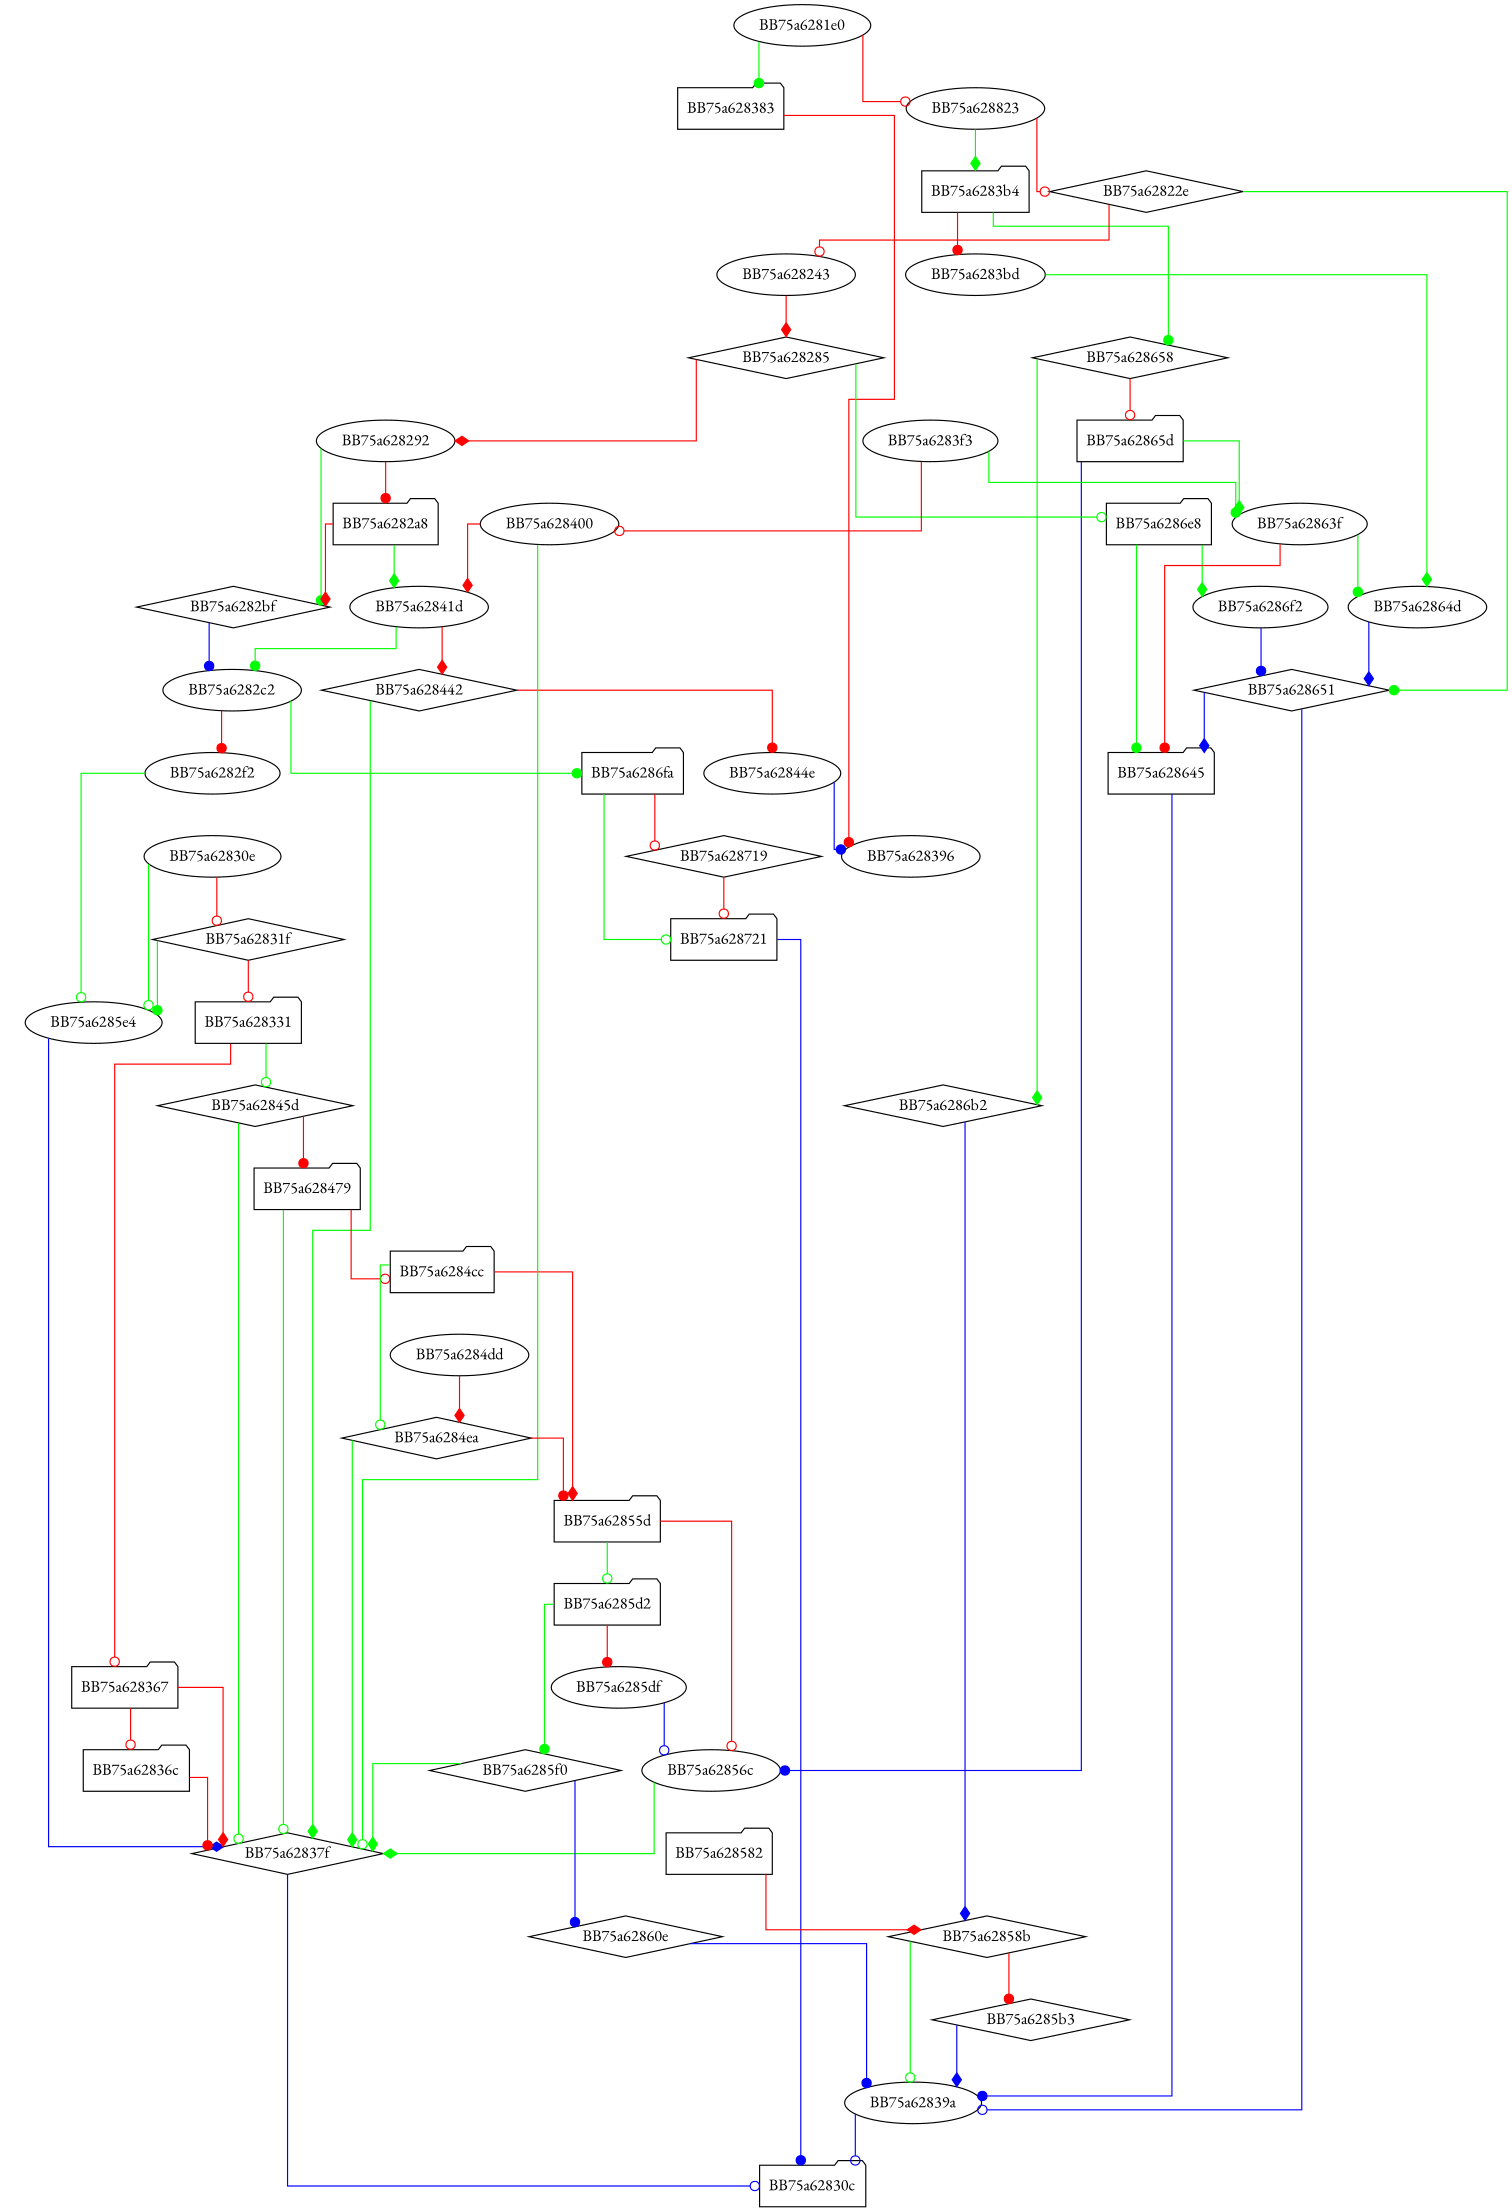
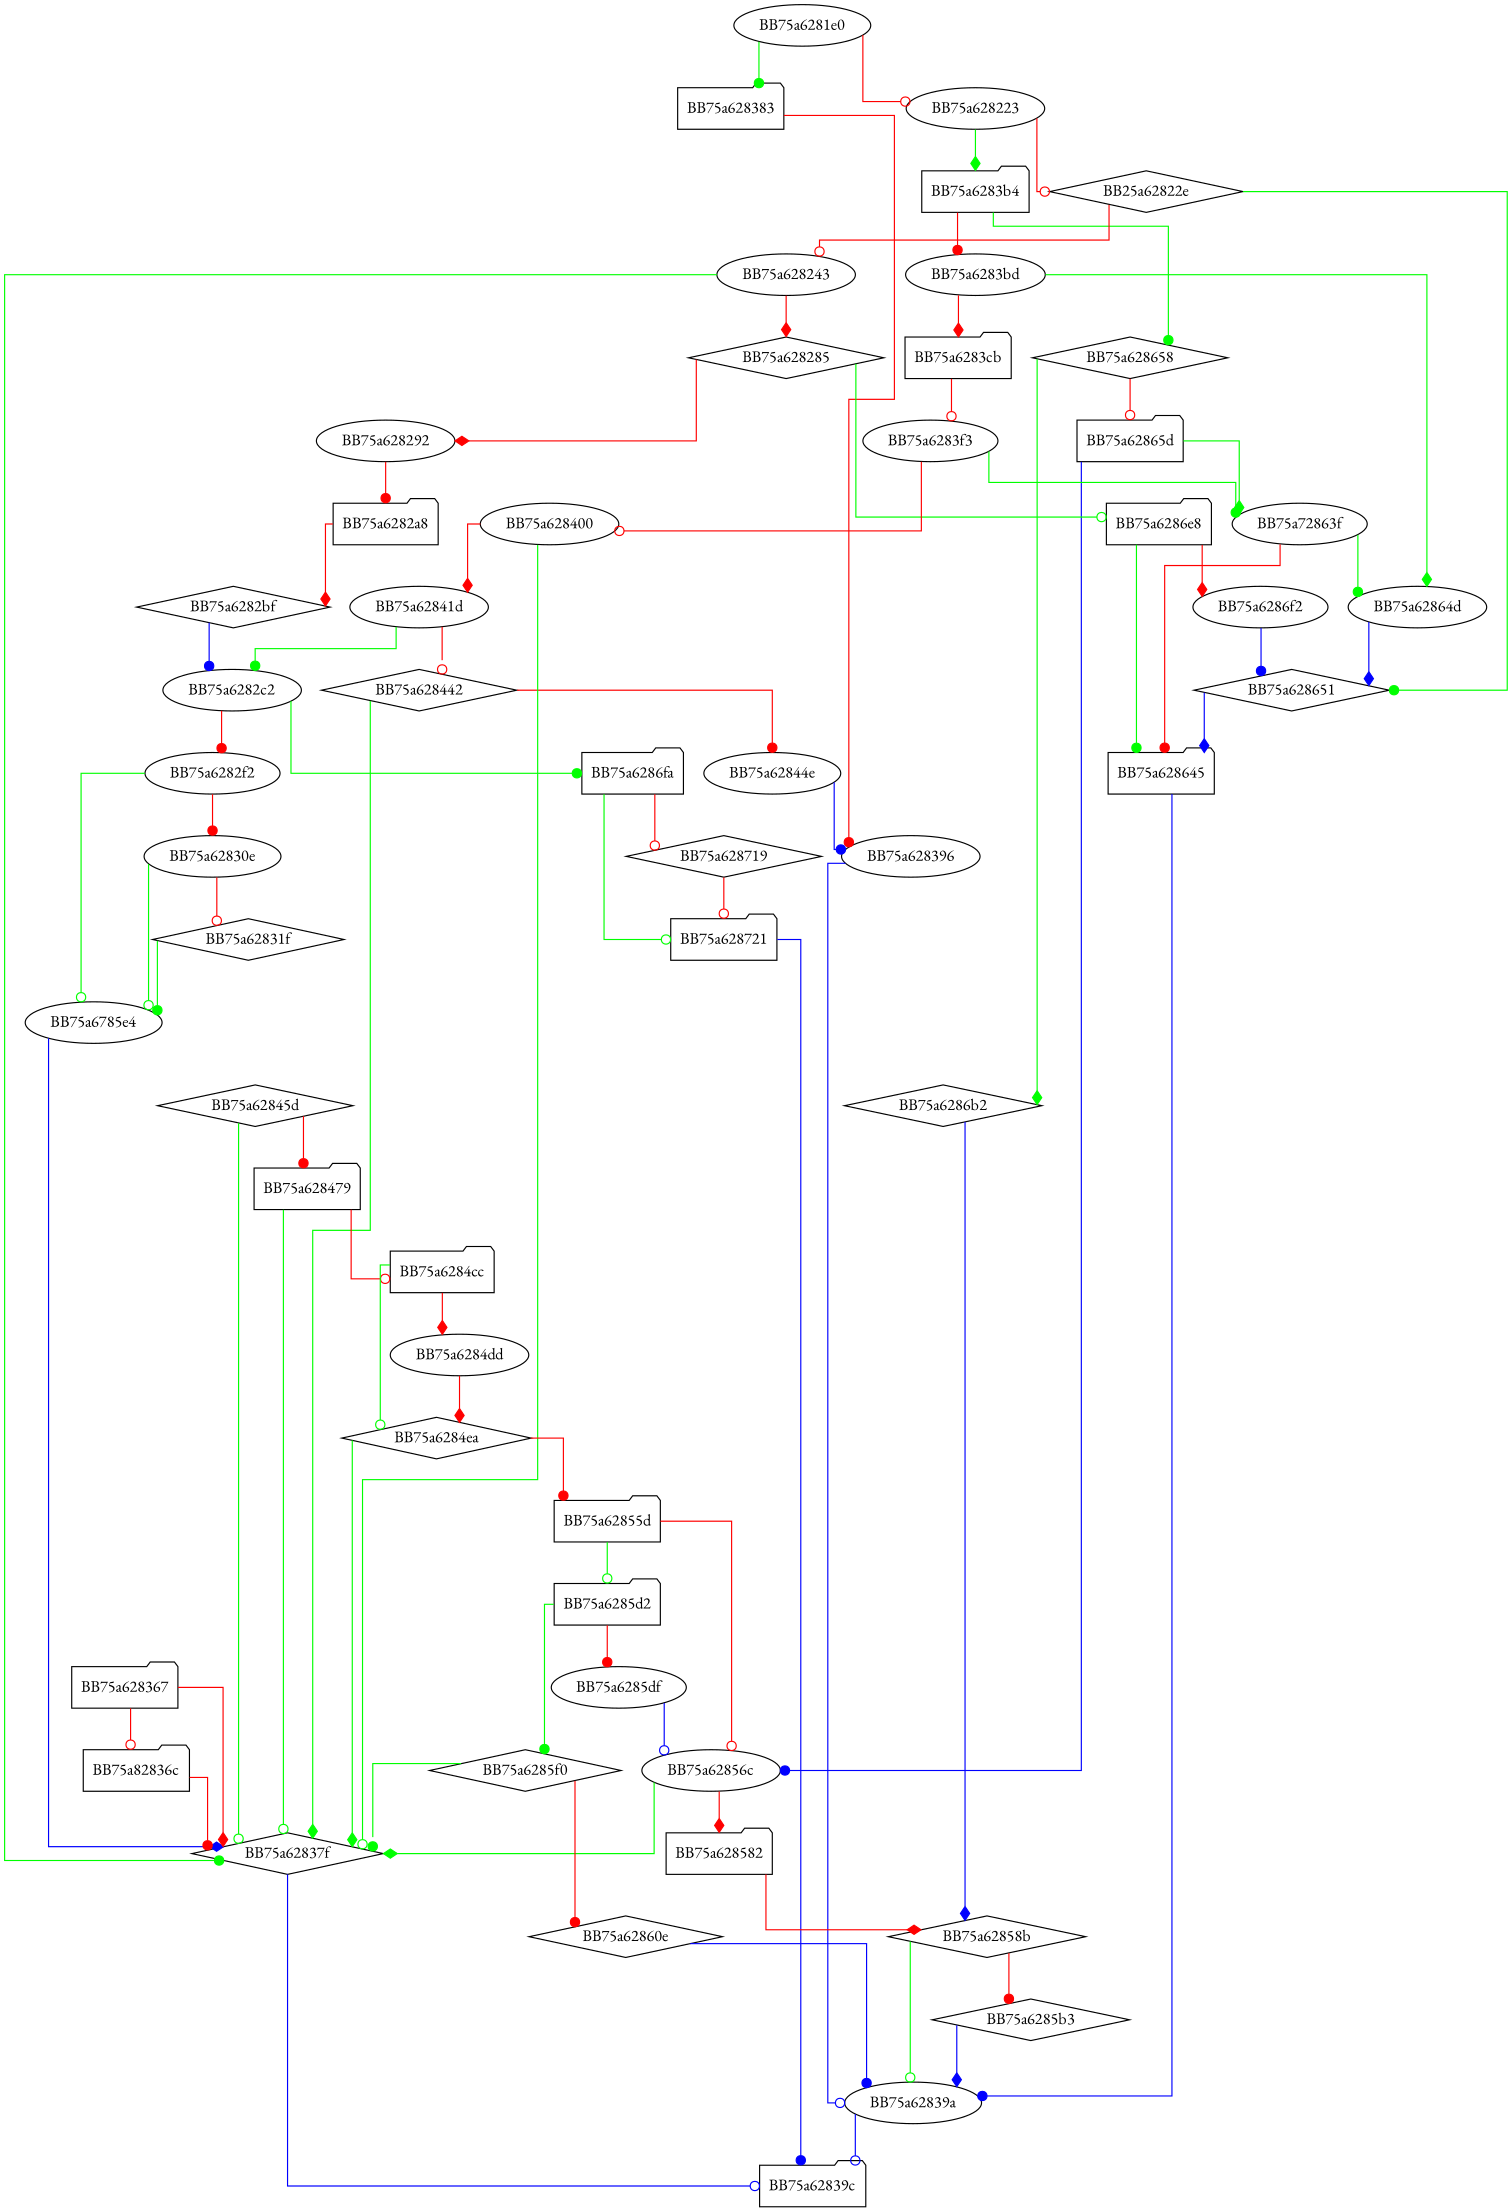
(975, 108) -> (975, 108)
(1146, 192) -> (1146, 192)
none -> (958, 358)
(321, 518) -> none
(1300, 524) -> (1300, 524)
(1202, 558) -> (1202, 558)
(394, 559) -> none
(442, 644) -> (442, 644)
none -> (213, 810)
none -> (5, 816)
(94, 1023) -> (94, 1023)
(248, 1023) -> none
(573, 1340) -> (442, 1307)
(1302, 1567) -> (828, 1478)
(380, 1764) -> (380, 1764)
(136, 1770) -> (136, 1770)
none -> (719, 1805)
(575, 1846) -> (575, 1846)
(813, 2186) -> (813, 2186)
